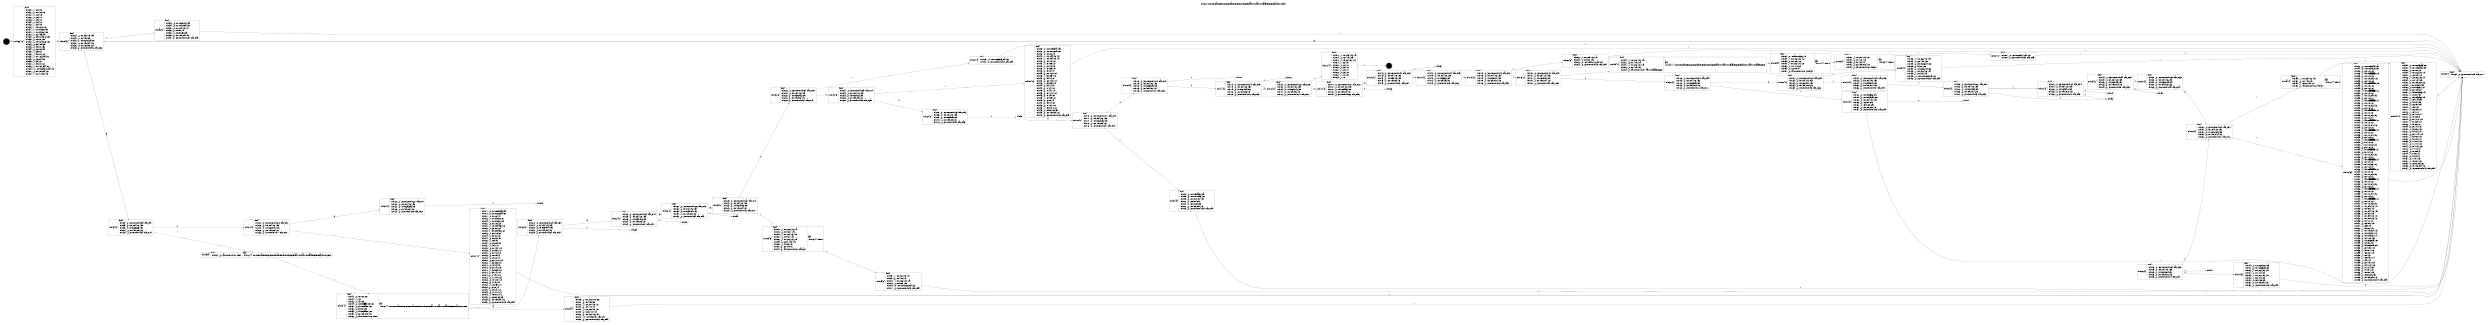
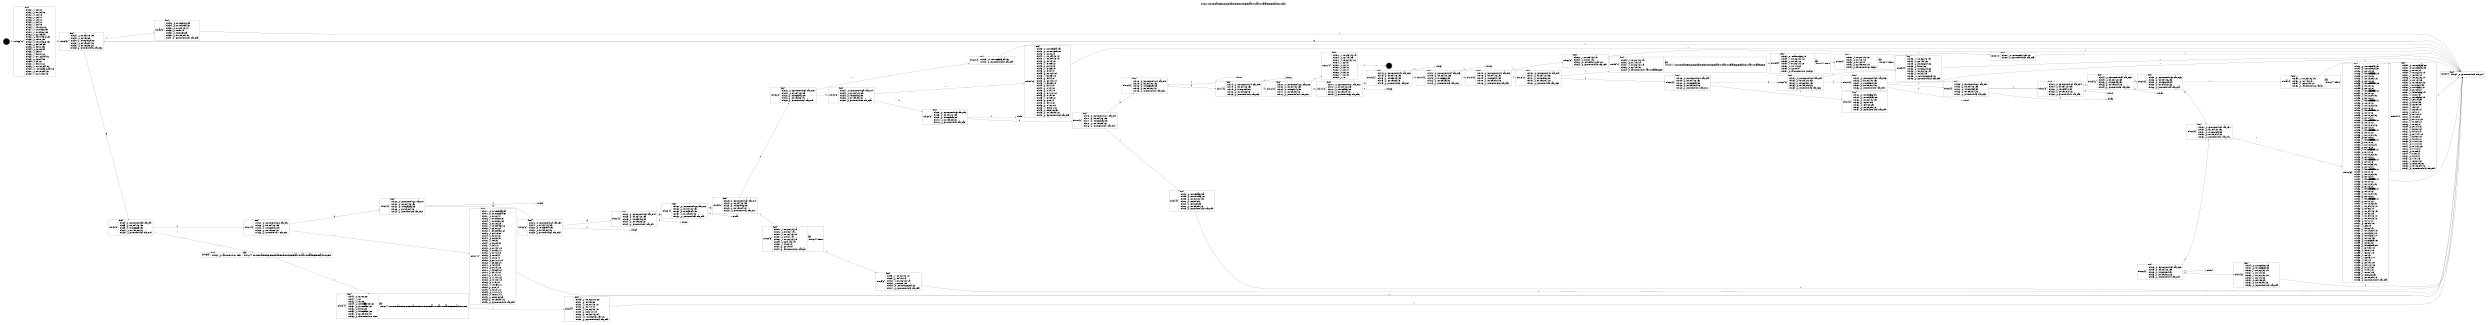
none -> (1489, 67)
(1201, 79) -> (1203, 84)
(2094, 98) -> (2085, 85)
(1924, 101) -> (1924, 94)
(2261, 106) -> (2231, 82)
(1047, 121) -> (1019, 121)
(2193, 261) -> (2173, 65)
(524, 295) -> (481, 207)
